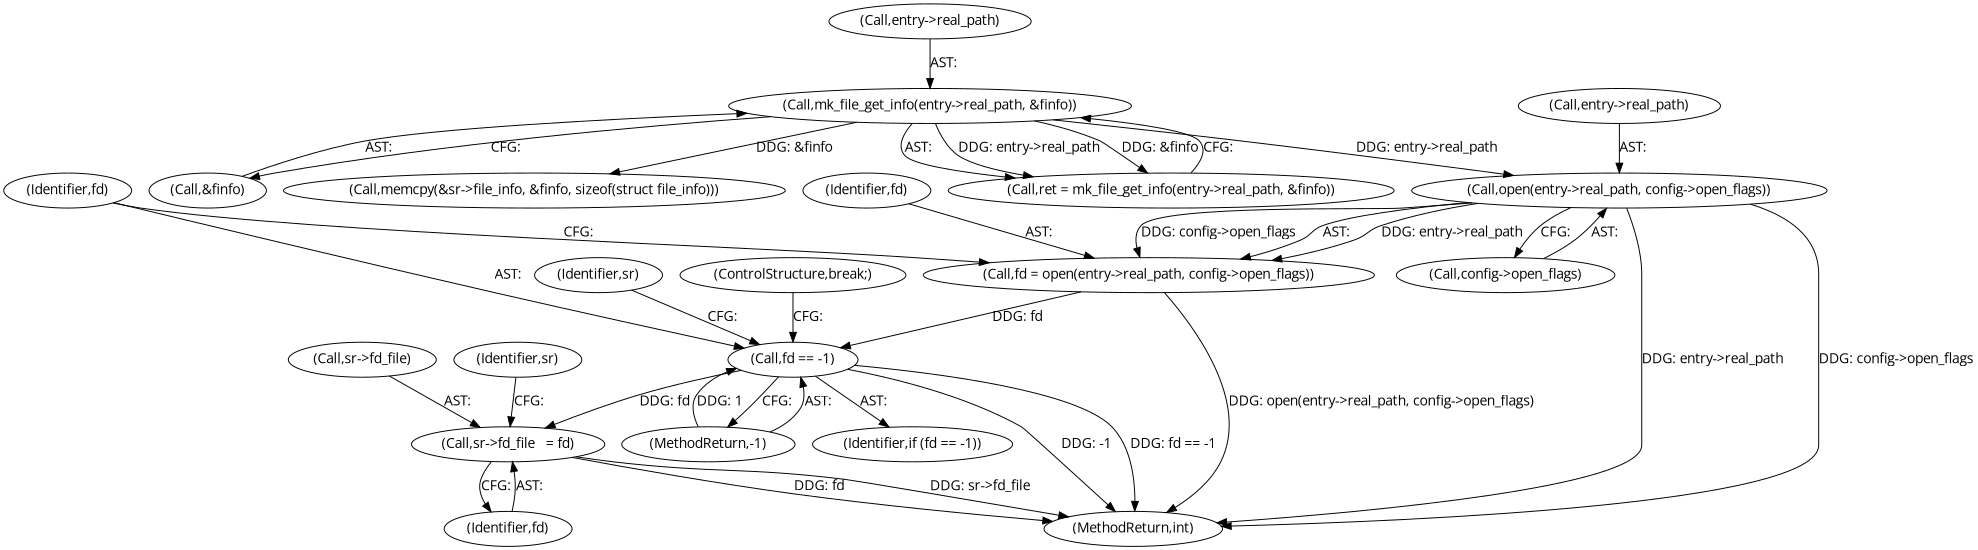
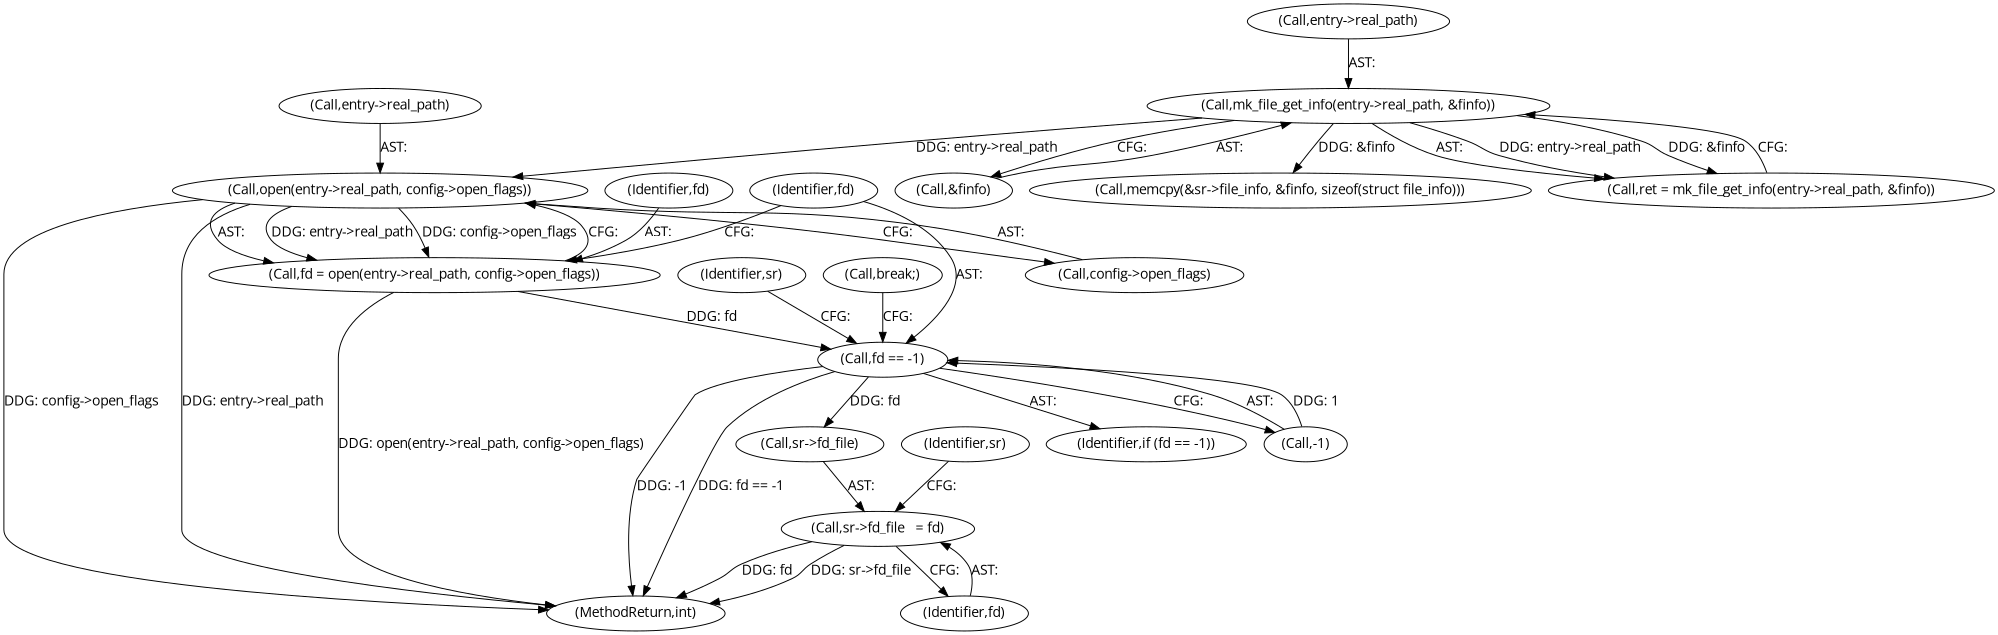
none -> (581, 225)
(793, 275) -> (883, 275)
(646, 393) -> (850, 398)
(708, 444) -> (1306, 444)
